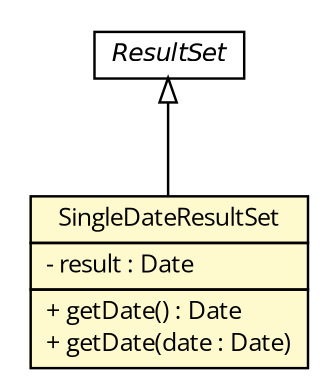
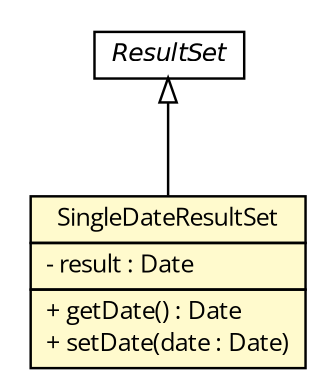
(169, 344) -> (168, 344)
